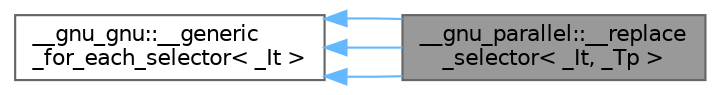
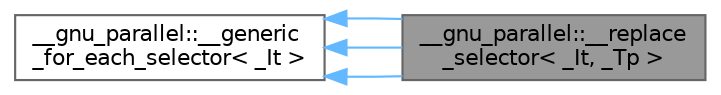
(170, 48) -> (170, 48)
